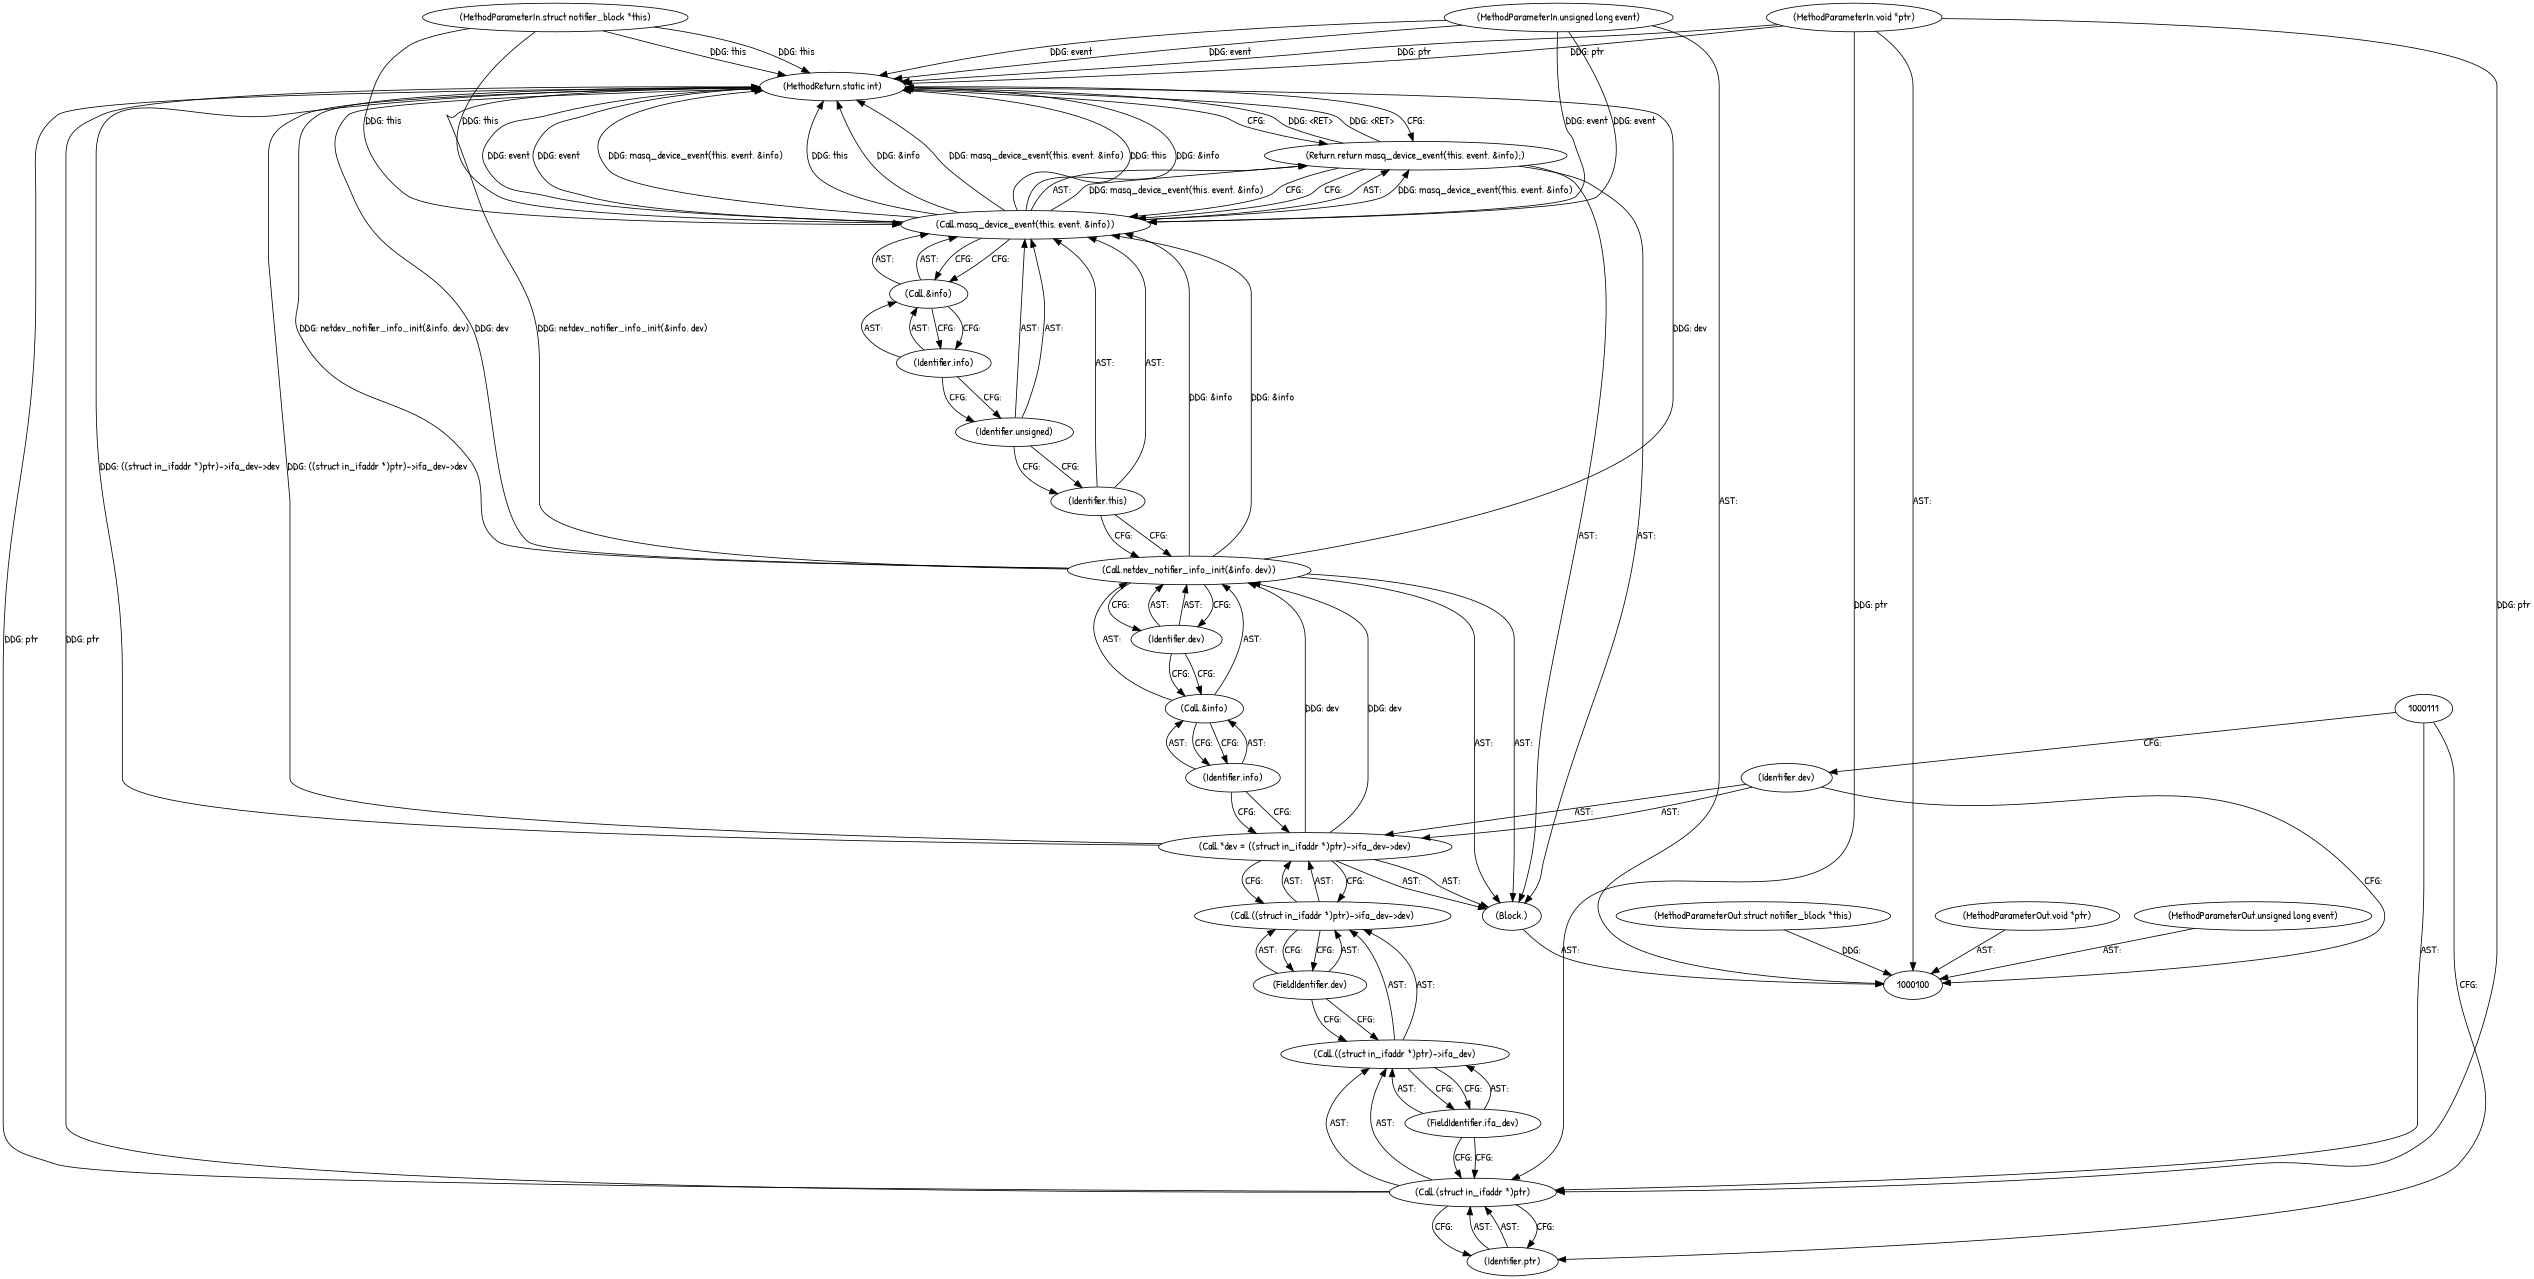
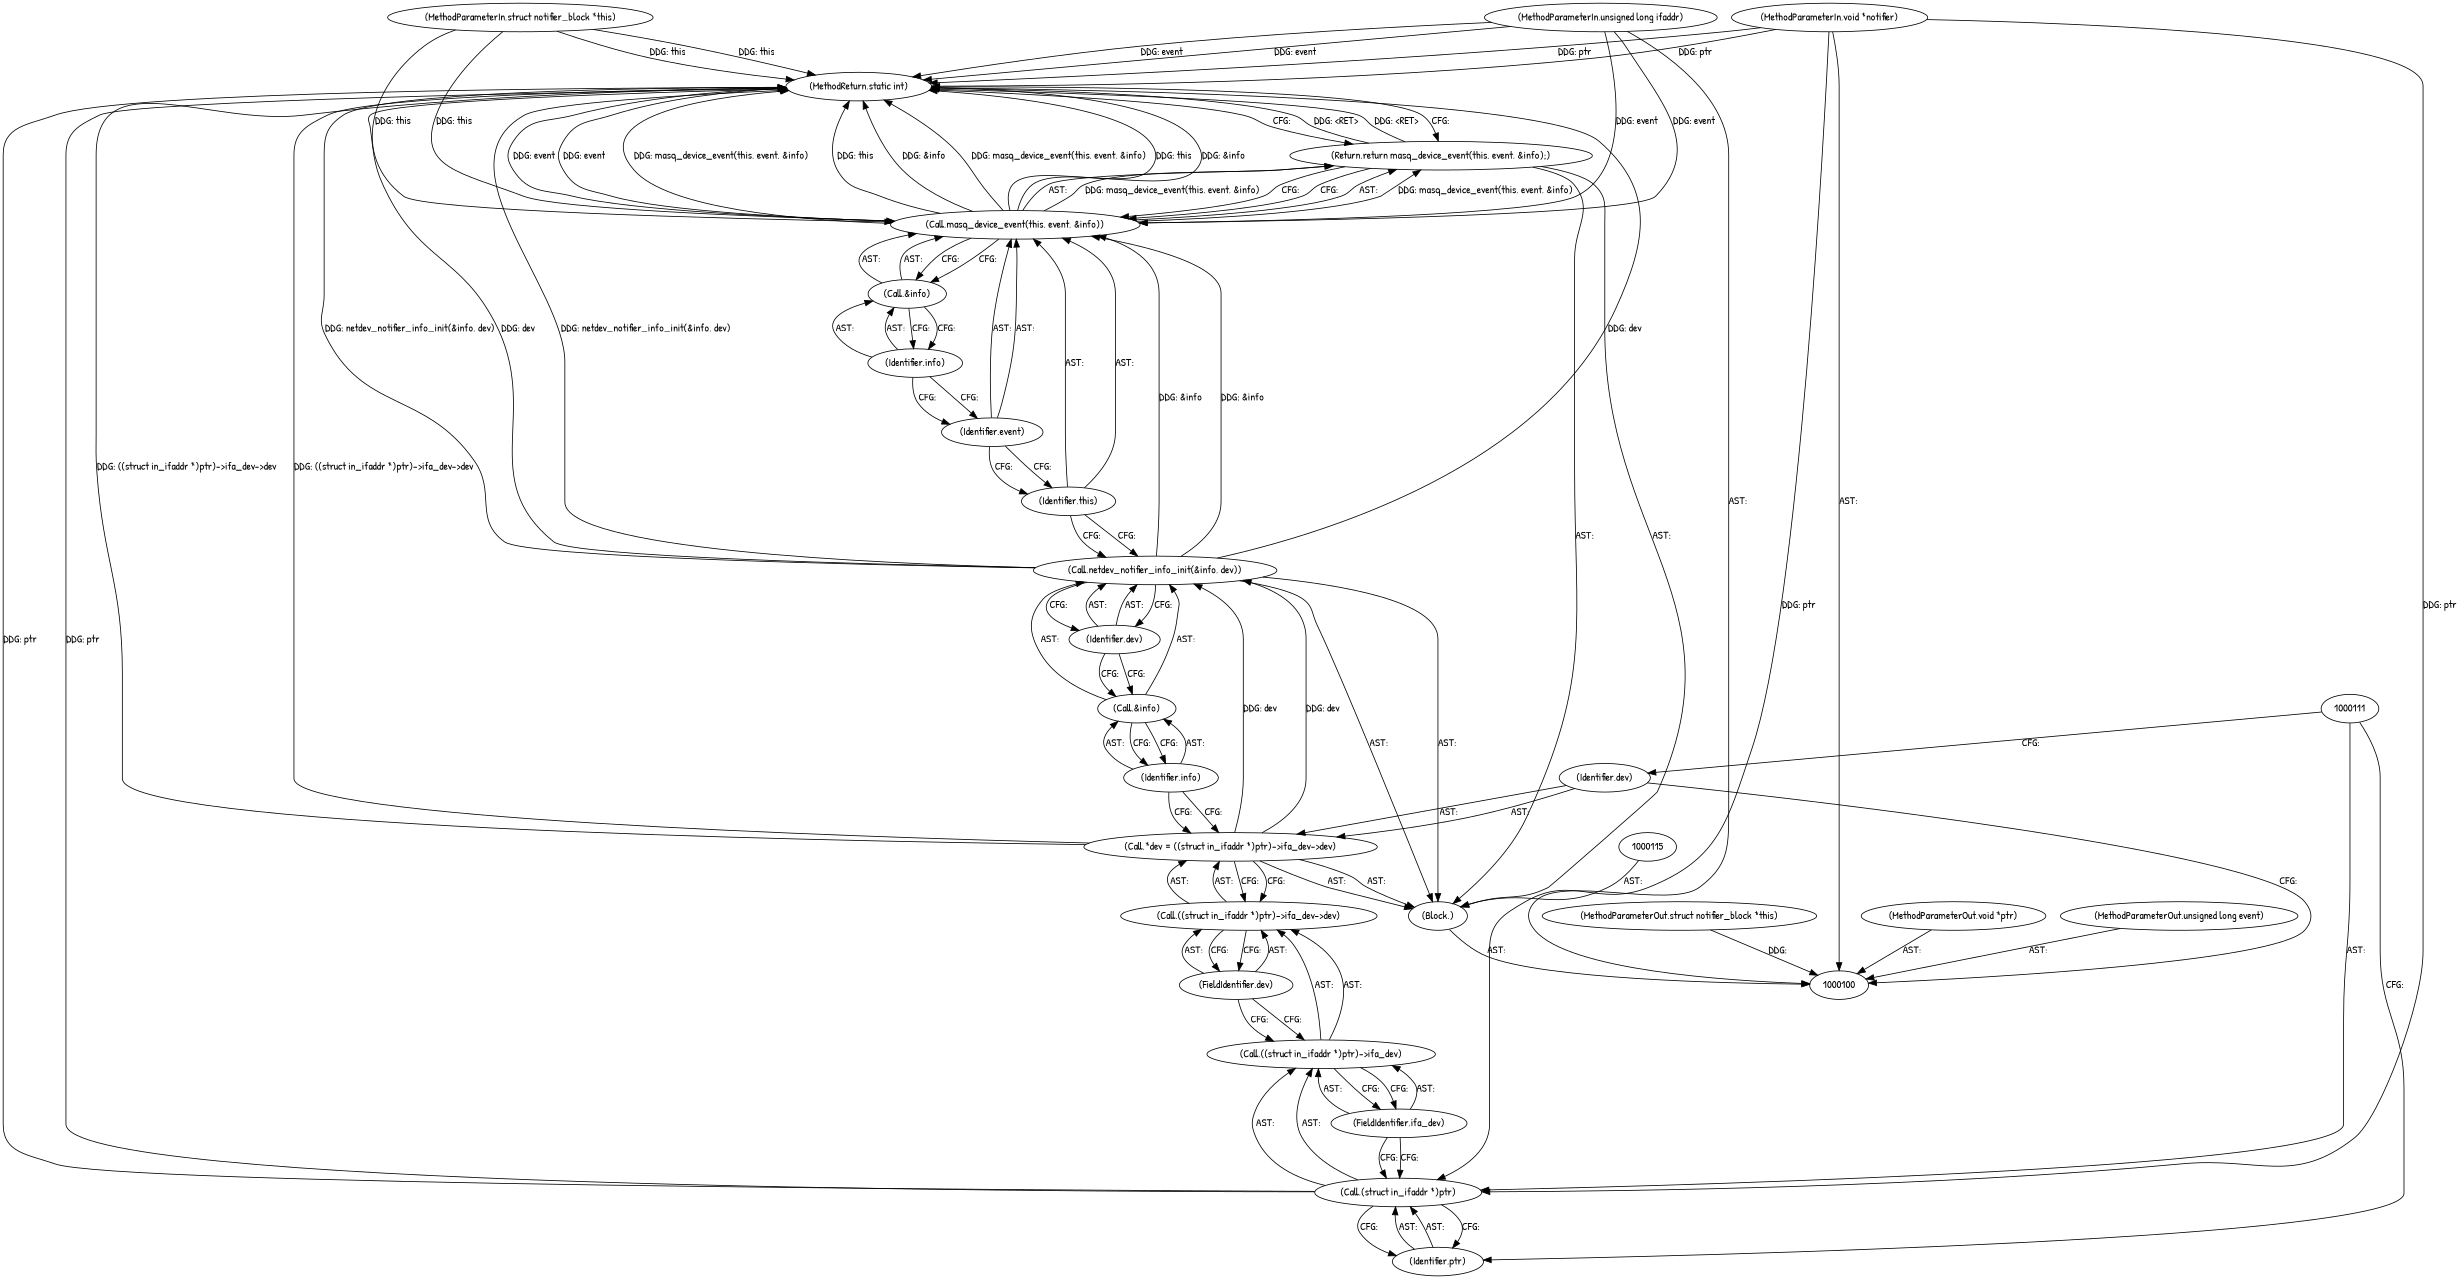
(1559, 17) -> (1601, 17)
(1854, 17) -> (1830, 17)
(1015, 432) -> (992, 432)
none -> (1648, 847)
